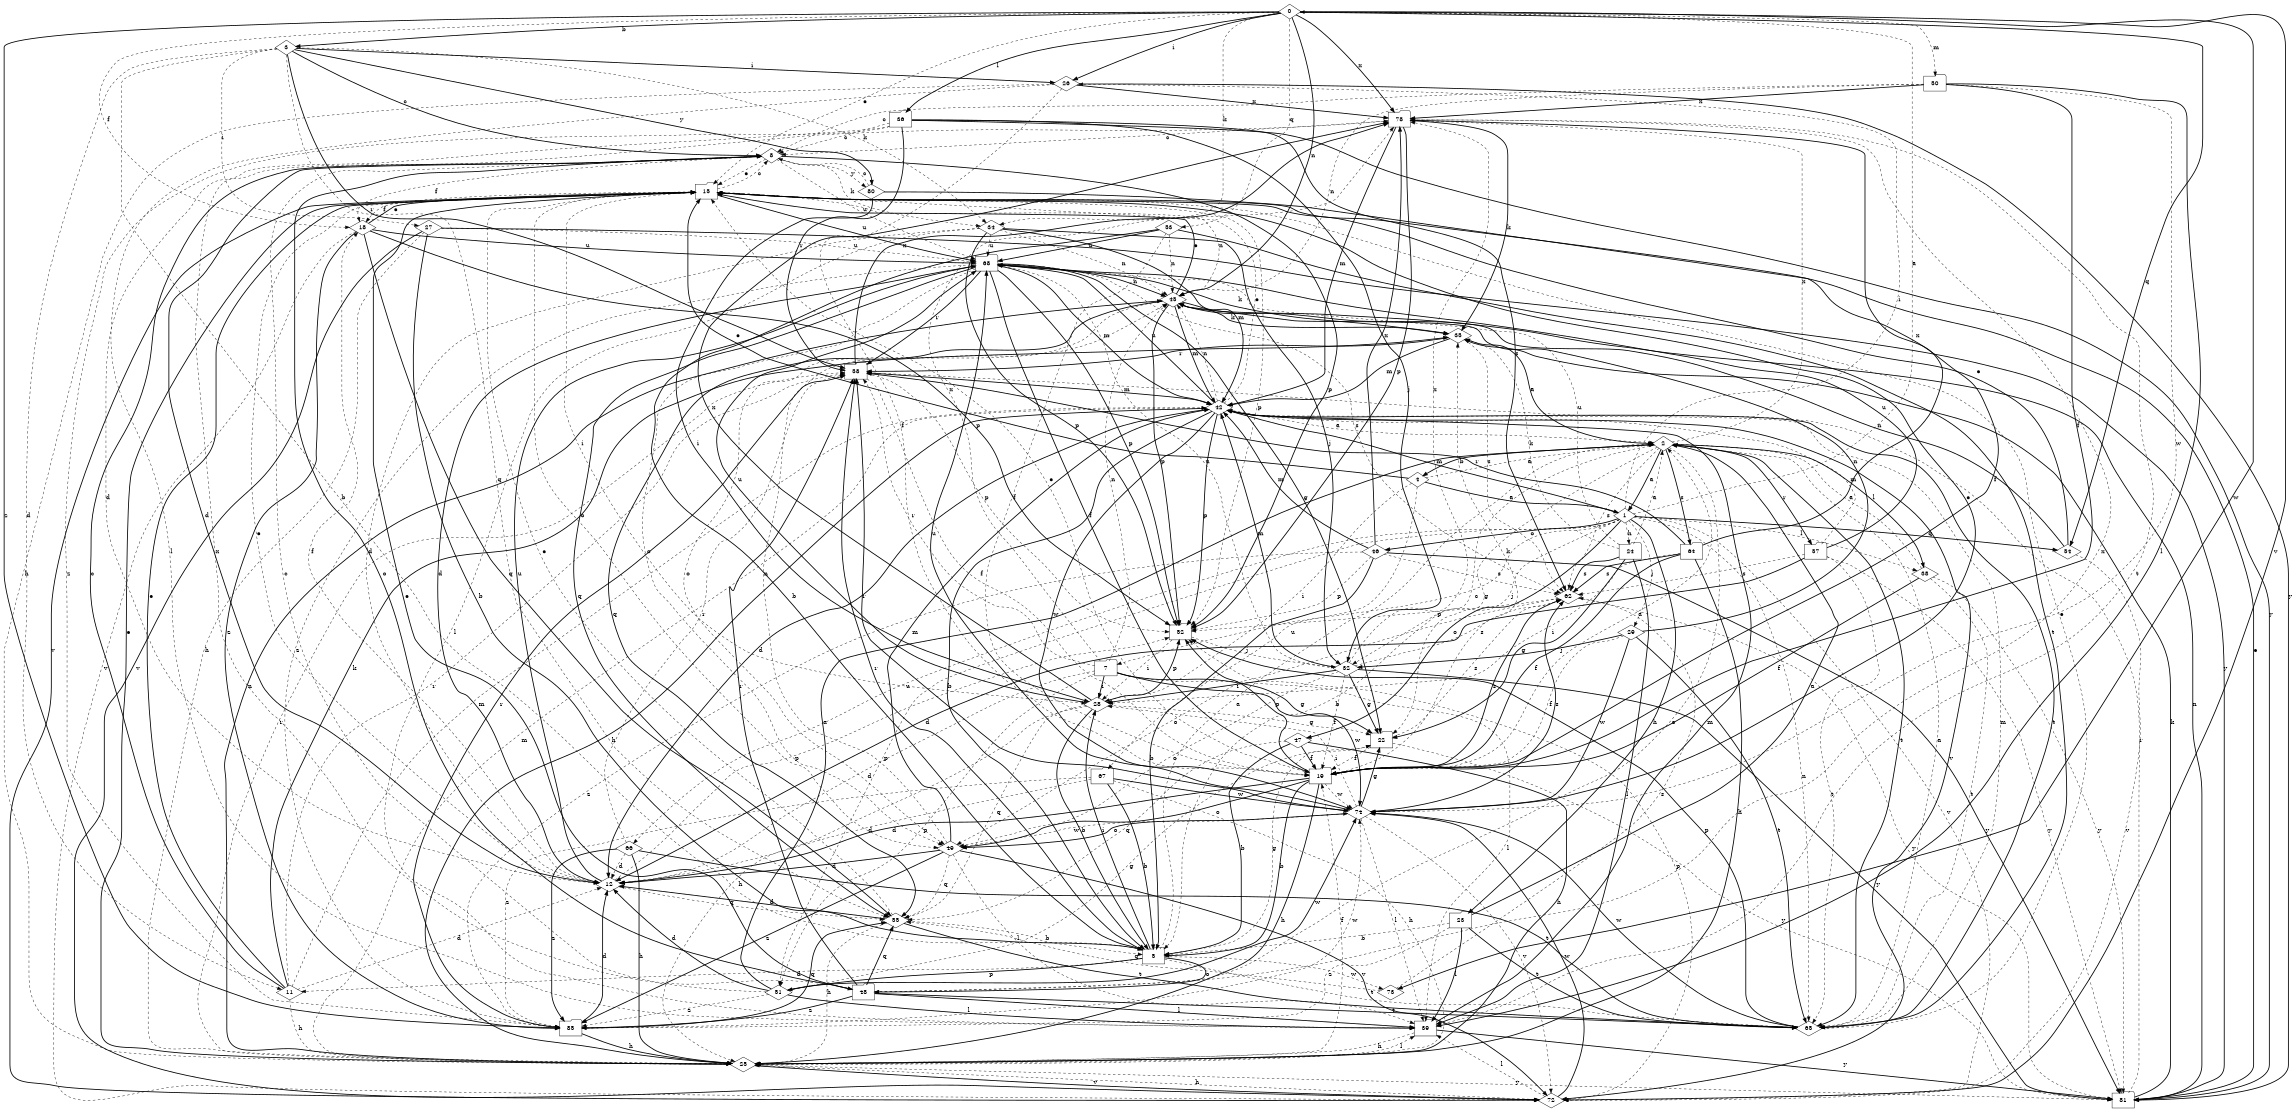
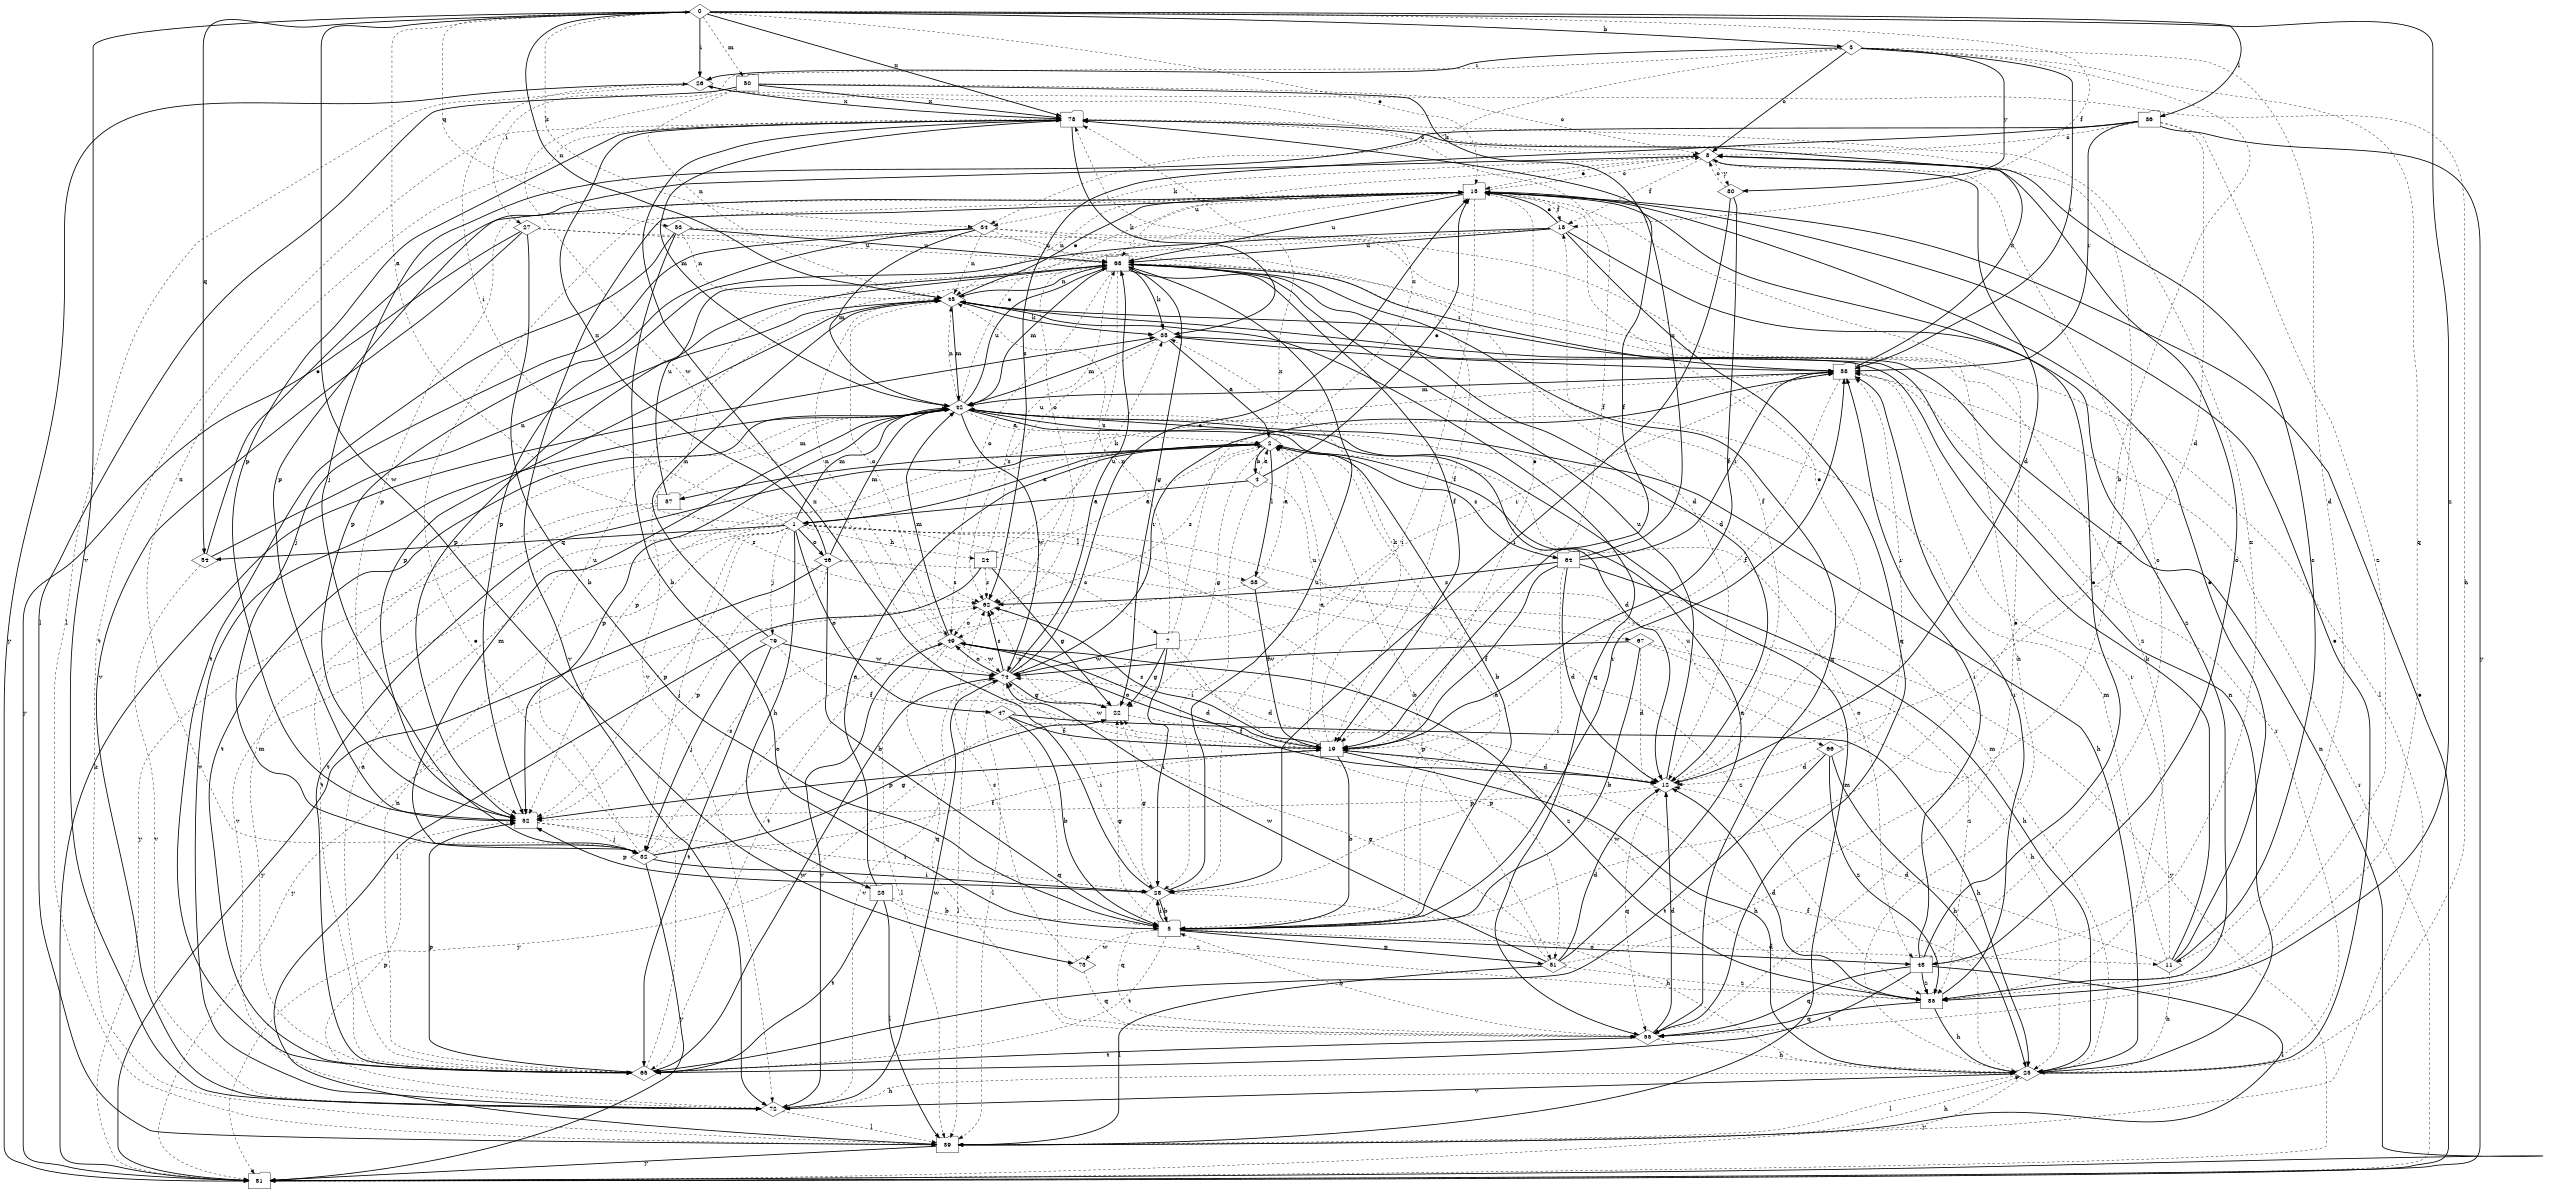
(47, 478) -> (2202, 116)
(1591, 562) -> (986, 581)
(1386, 616) -> (667, 666)
(1631, 632) -> (774, 641)
(1258, 647) -> (1573, 690)
(1102, 776) -> (1641, 641)
